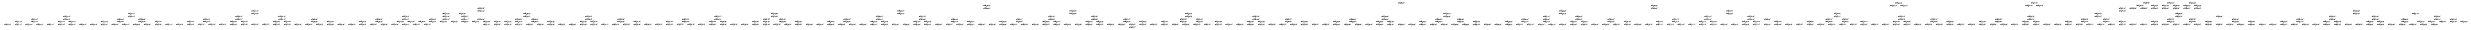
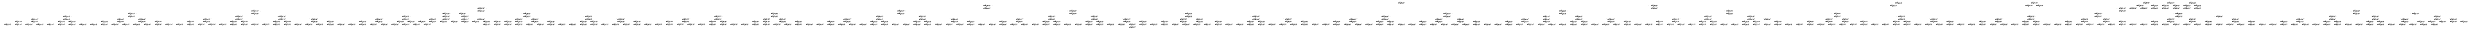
(1904, 6) -> none
